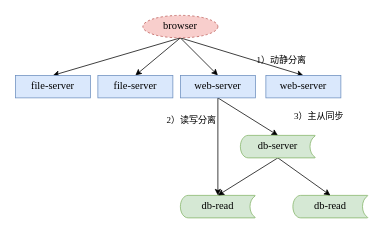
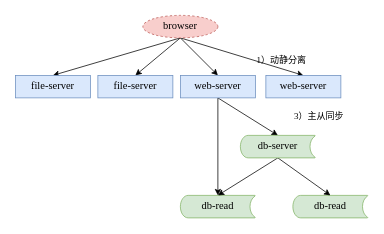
(192, 120) -> none
